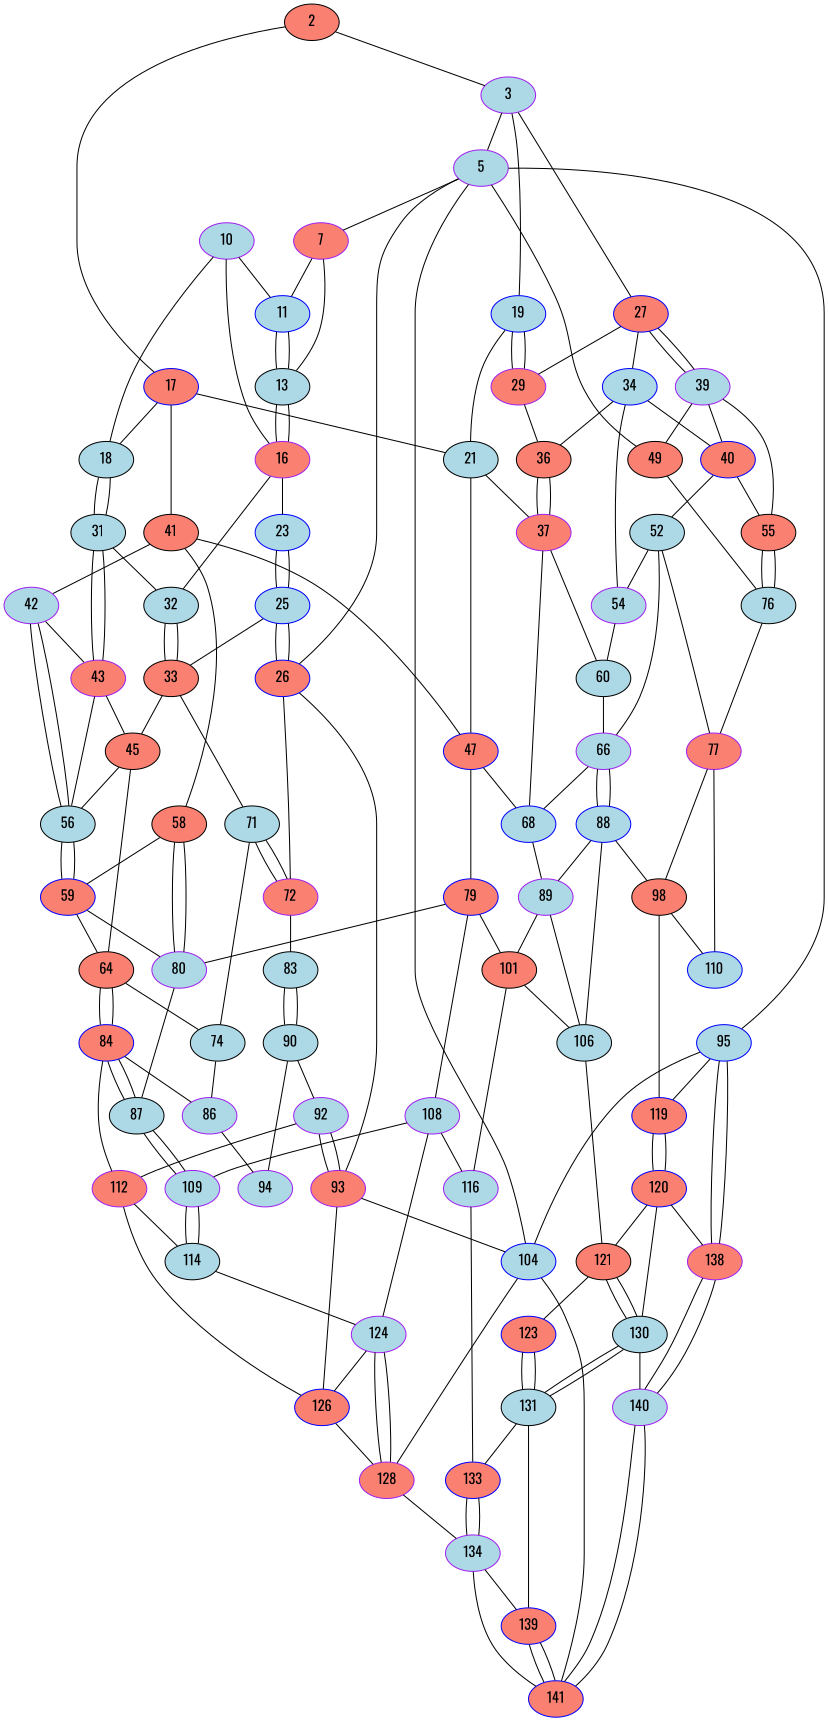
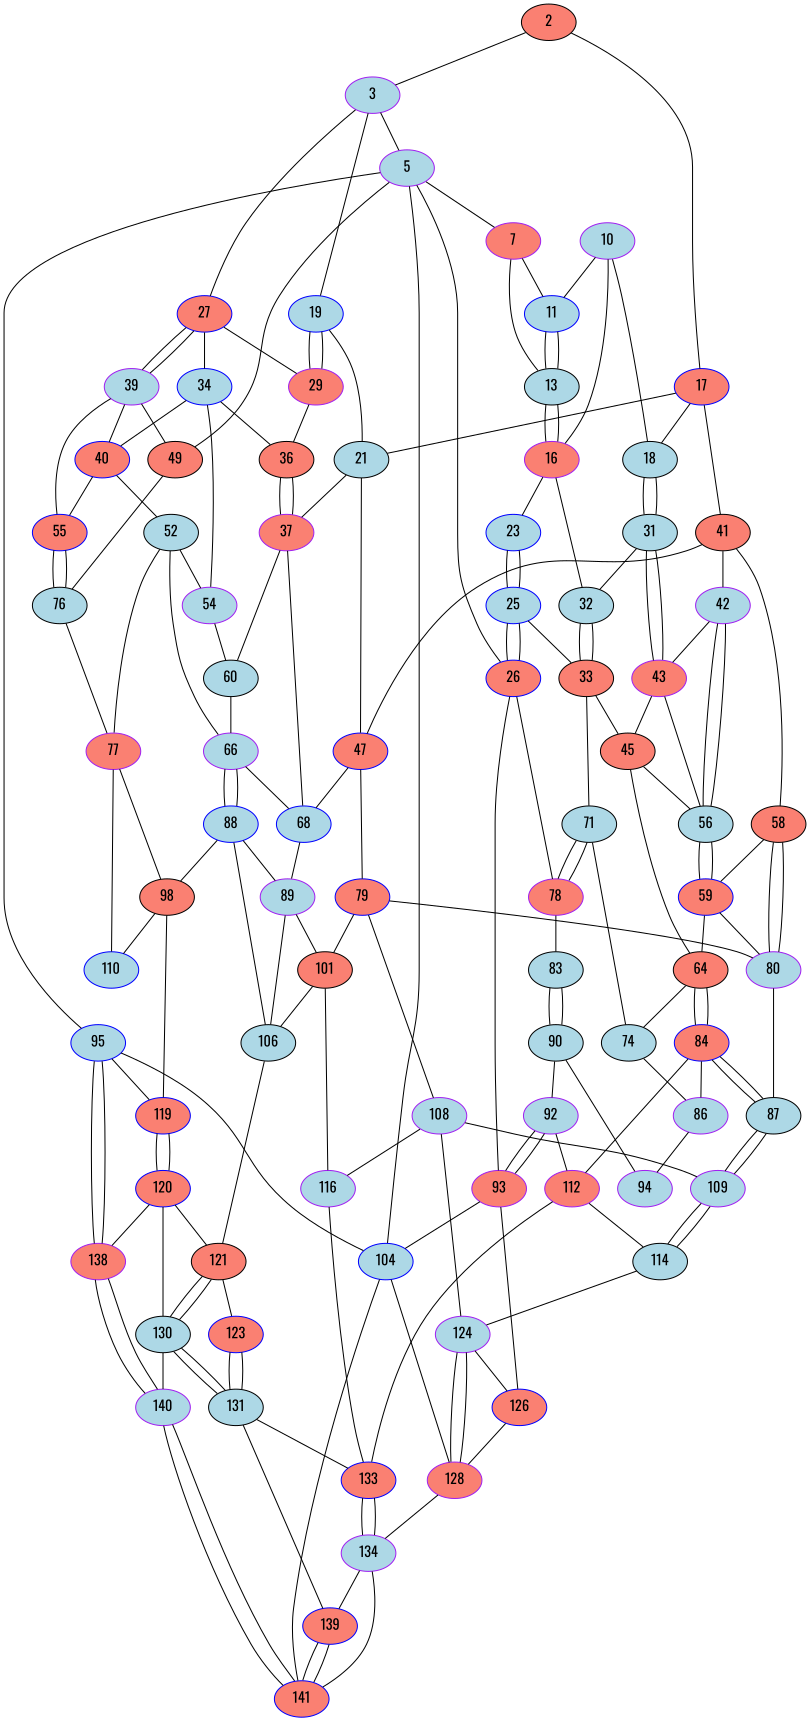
(768, 533) -> (60, 533)
(291, 897) -> (556, 897)
(192, 1319) -> (431, 1310)
